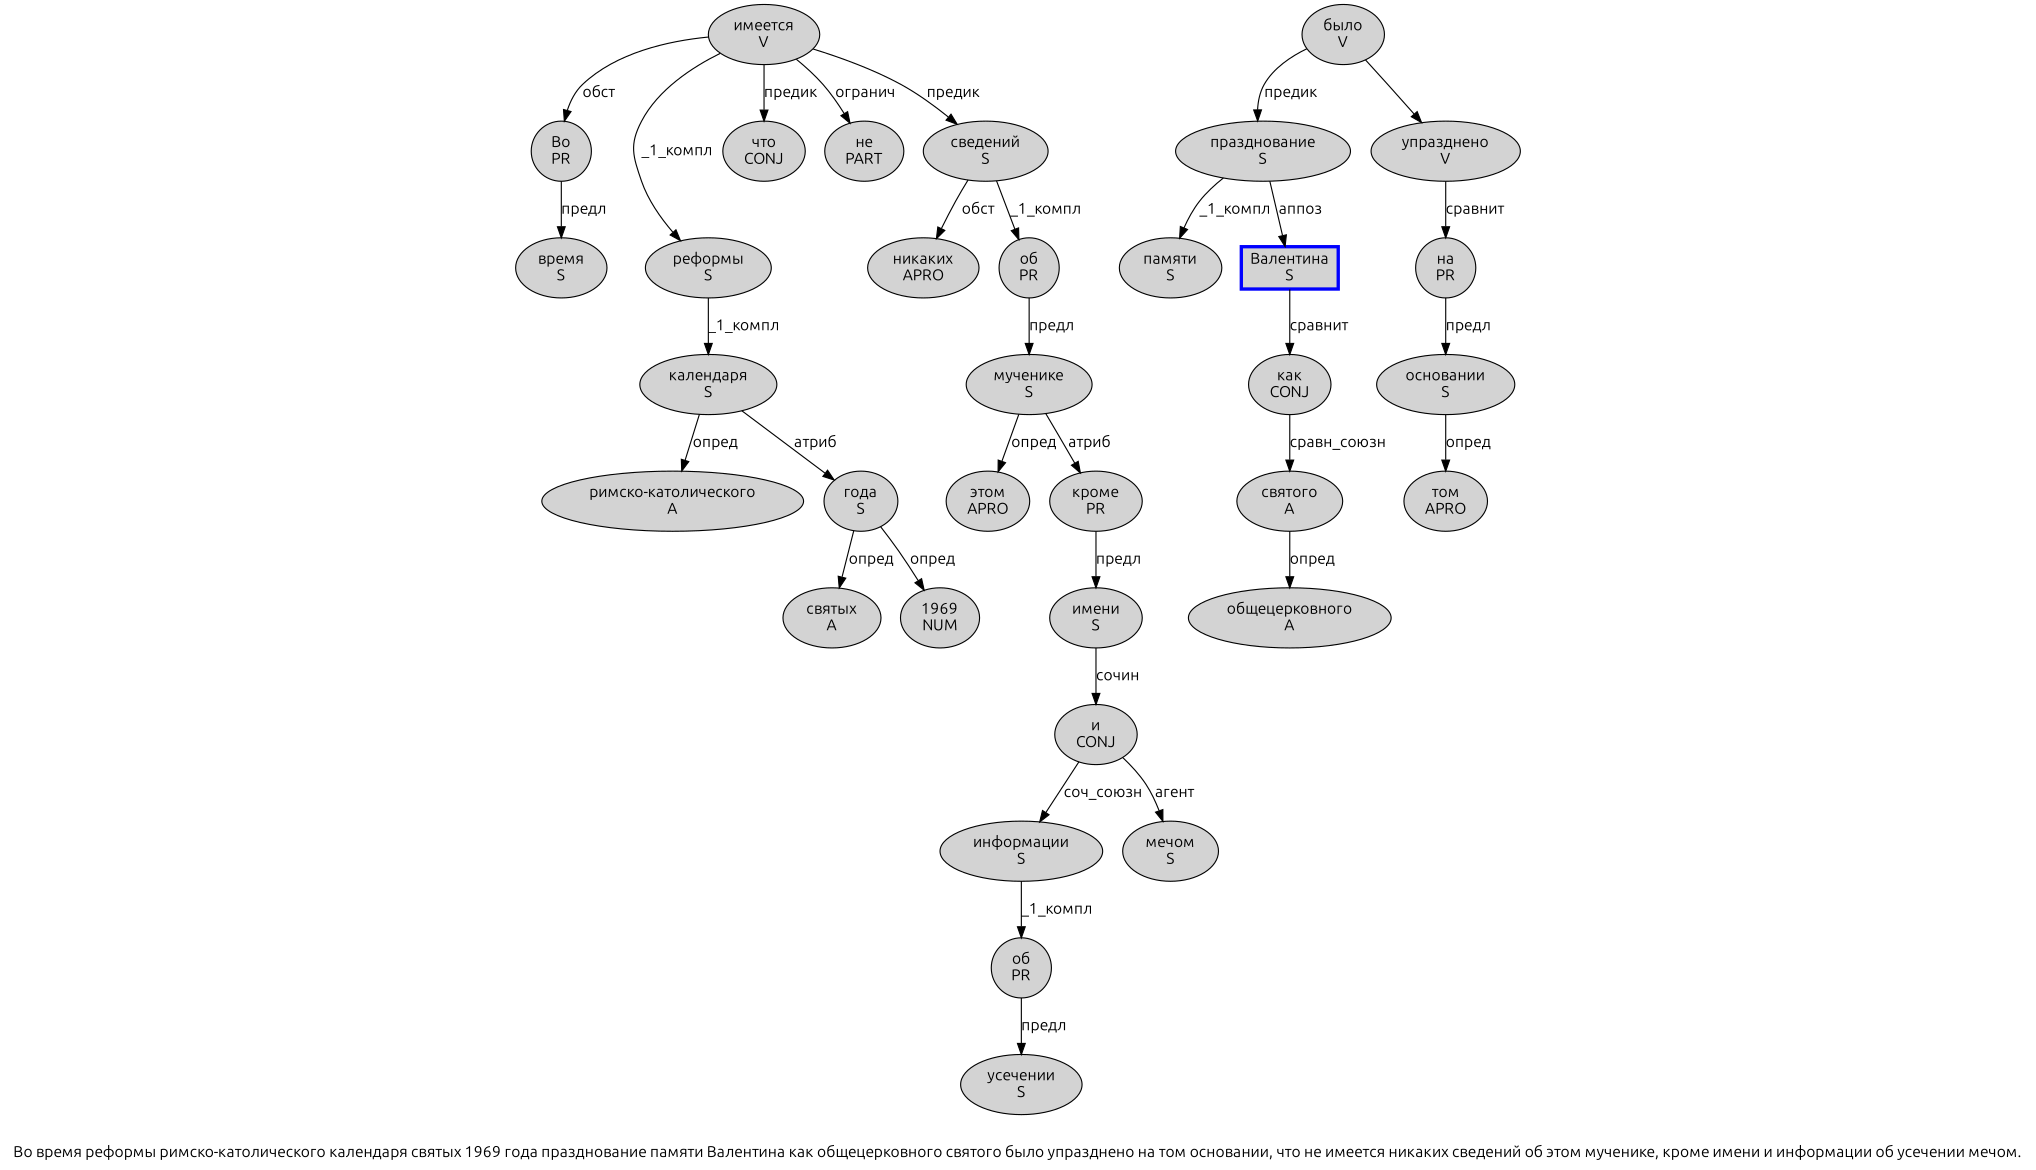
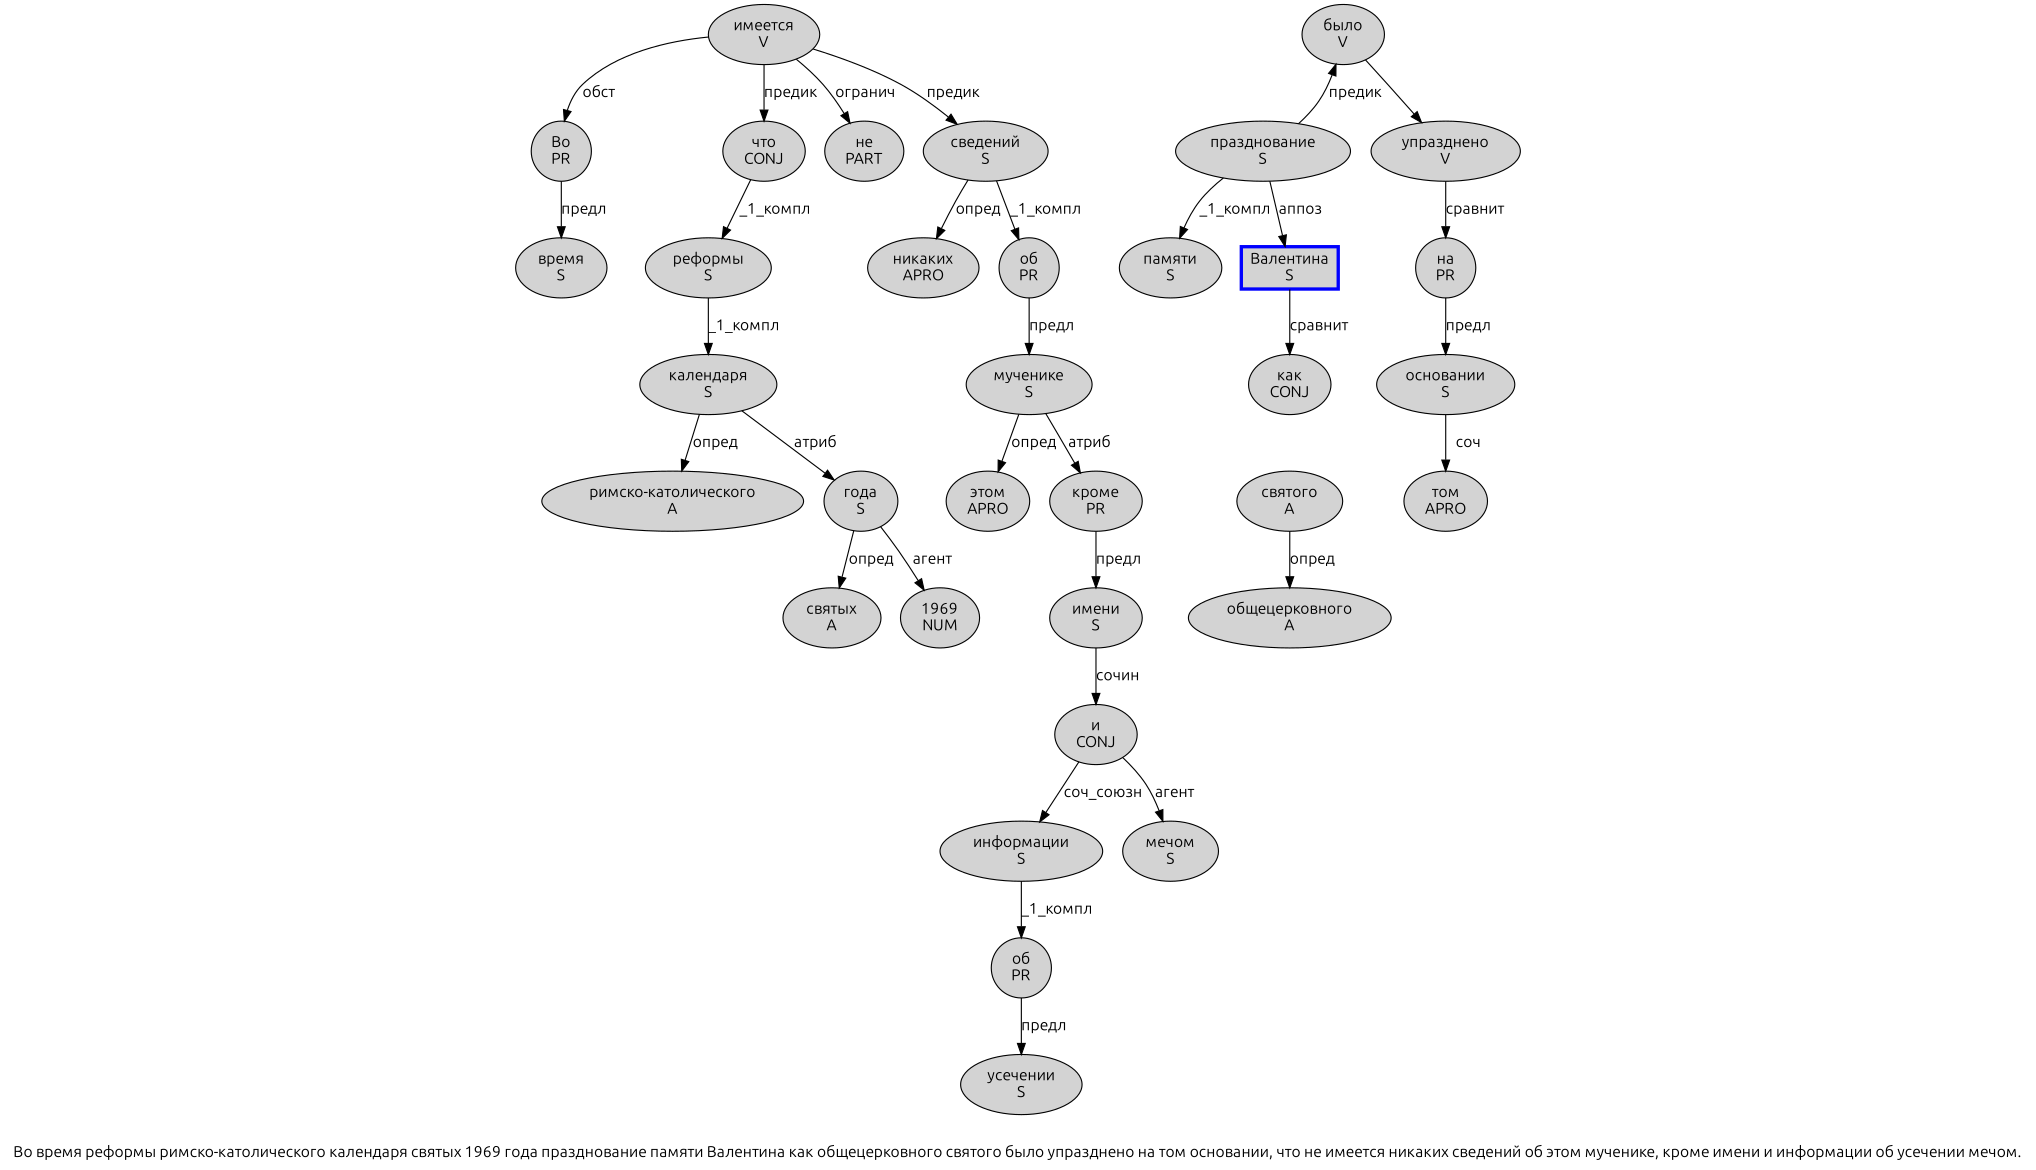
(1273, 72) -> (1318, 102)
(638, 129) -> (739, 204)
(978, 210) -> (978, 210)
(1290, 437) -> none
(1469, 443) -> (1469, 443)
(933, 560) -> (933, 560)
